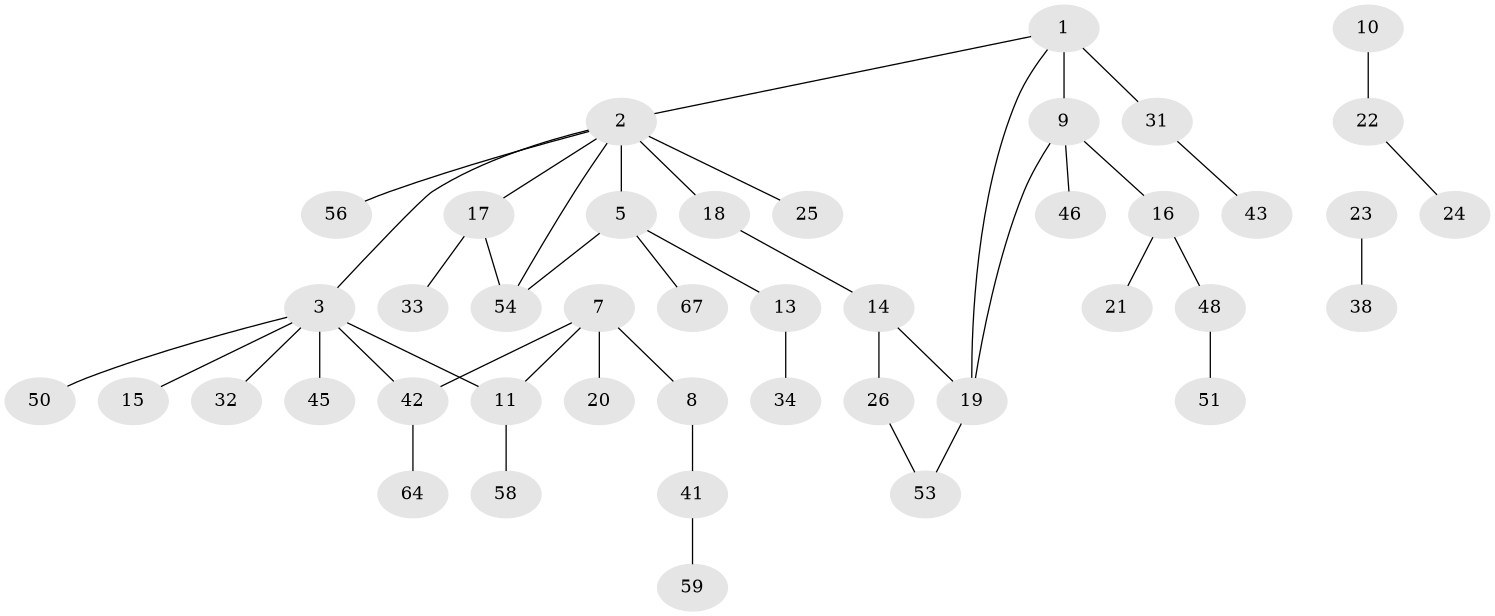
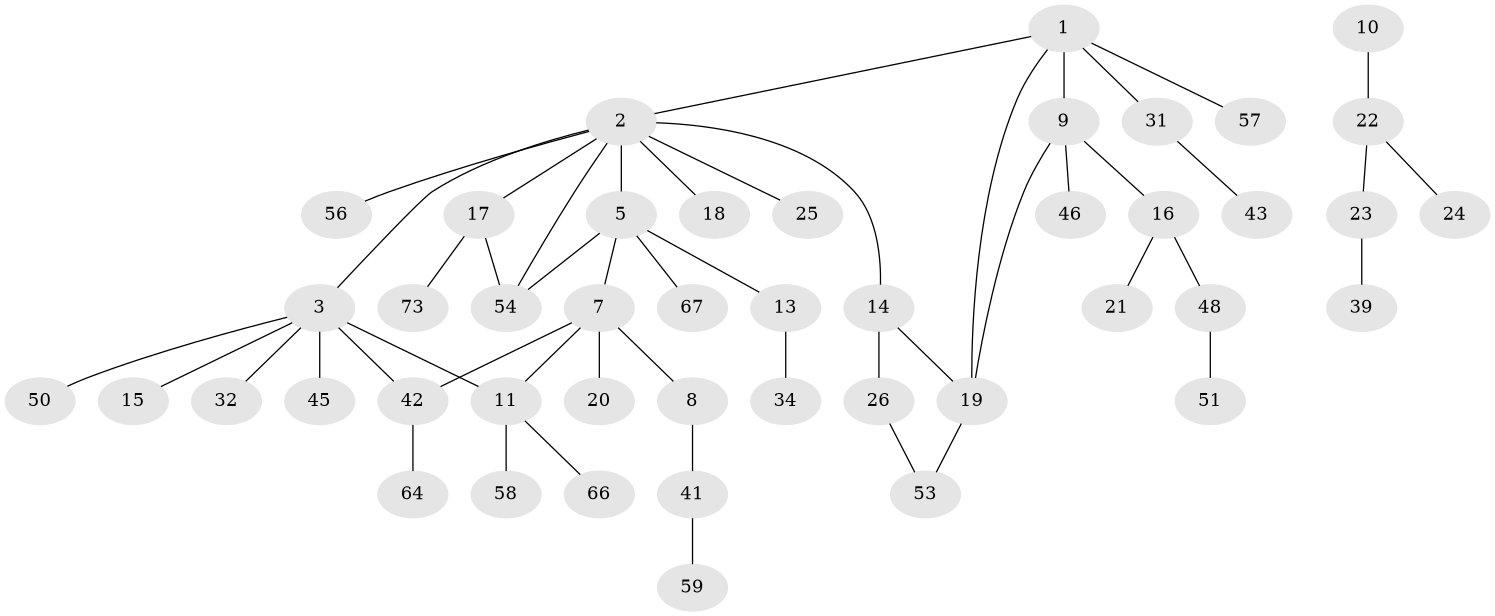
none -> (1250, 122)
none -> (1365, 168)
none -> (610, 261)
(797, 261) -> (808, 157)
(413, 308) -> (413, 308)
(1362, 308) -> (1362, 308)
none -> (599, 494)
